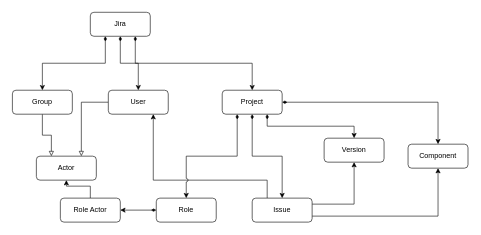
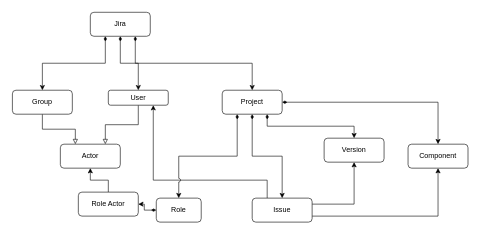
(138, 102) -> (138, 98)
(66, 168) -> (90, 156)
(90, 210) -> (108, 204)
(186, 210) -> (179, 210)
